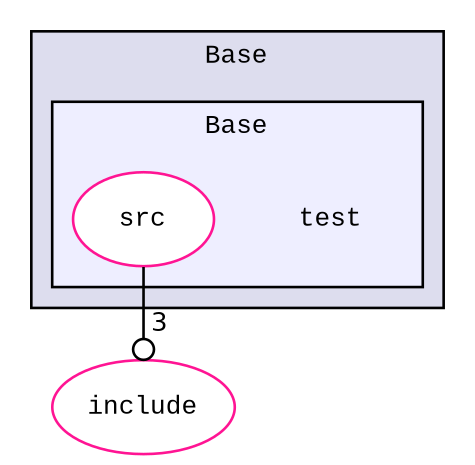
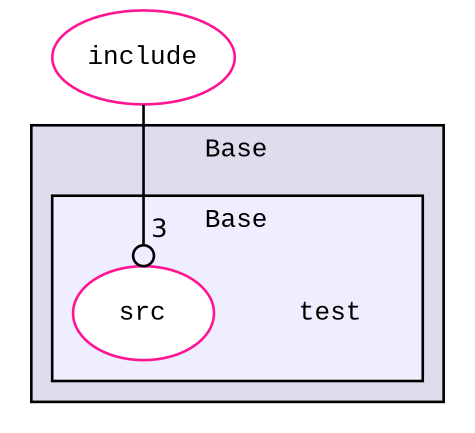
(144, 303) -> (144, 175)
